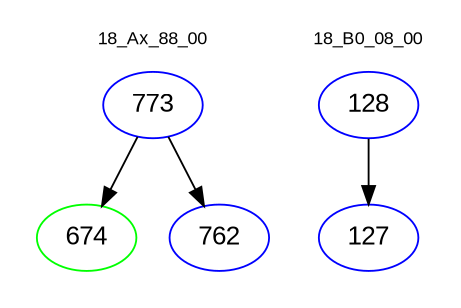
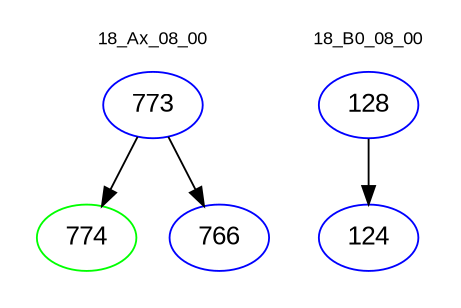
(153, 40) -> (153, 40)
(87, 238) -> (87, 238)
(219, 238) -> (219, 238)
(369, 238) -> (369, 238)
